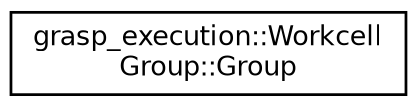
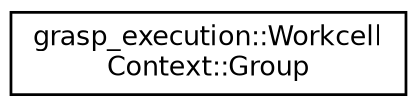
(208, 53) -> (208, 53)
